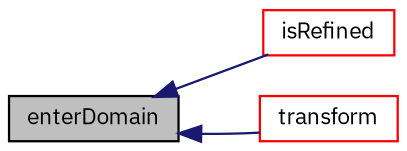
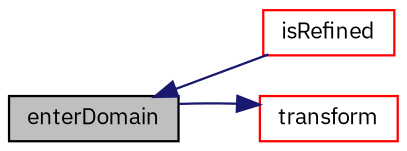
(231, 134) -> (208, 103)
